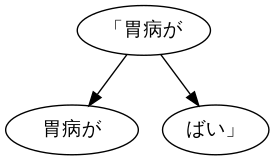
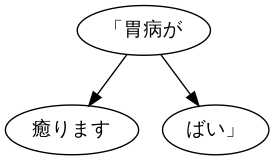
(72, 130) -> (72, 130)
